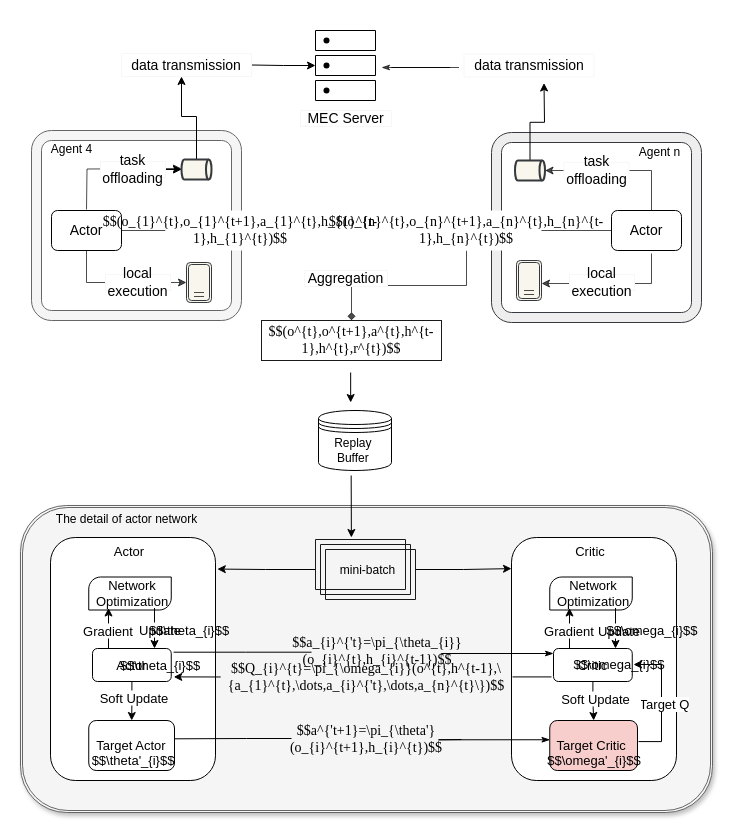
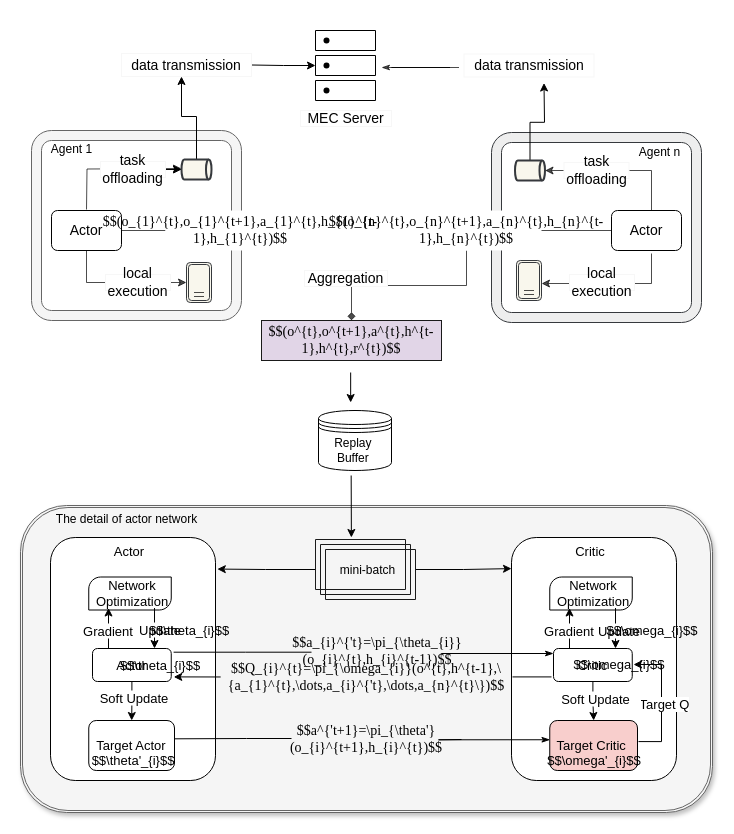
(72, 150) -> (72, 150)
(352, 341) -> (352, 341)
